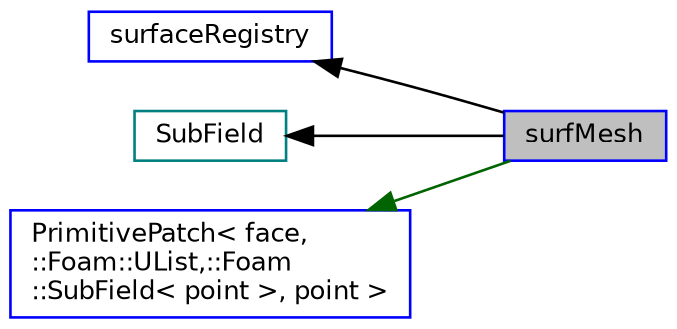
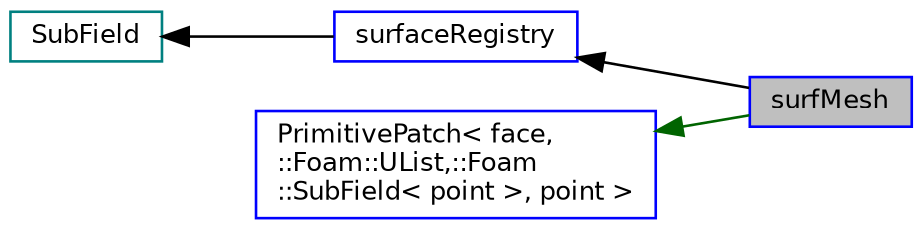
(408, 136) -> (261, 37)
